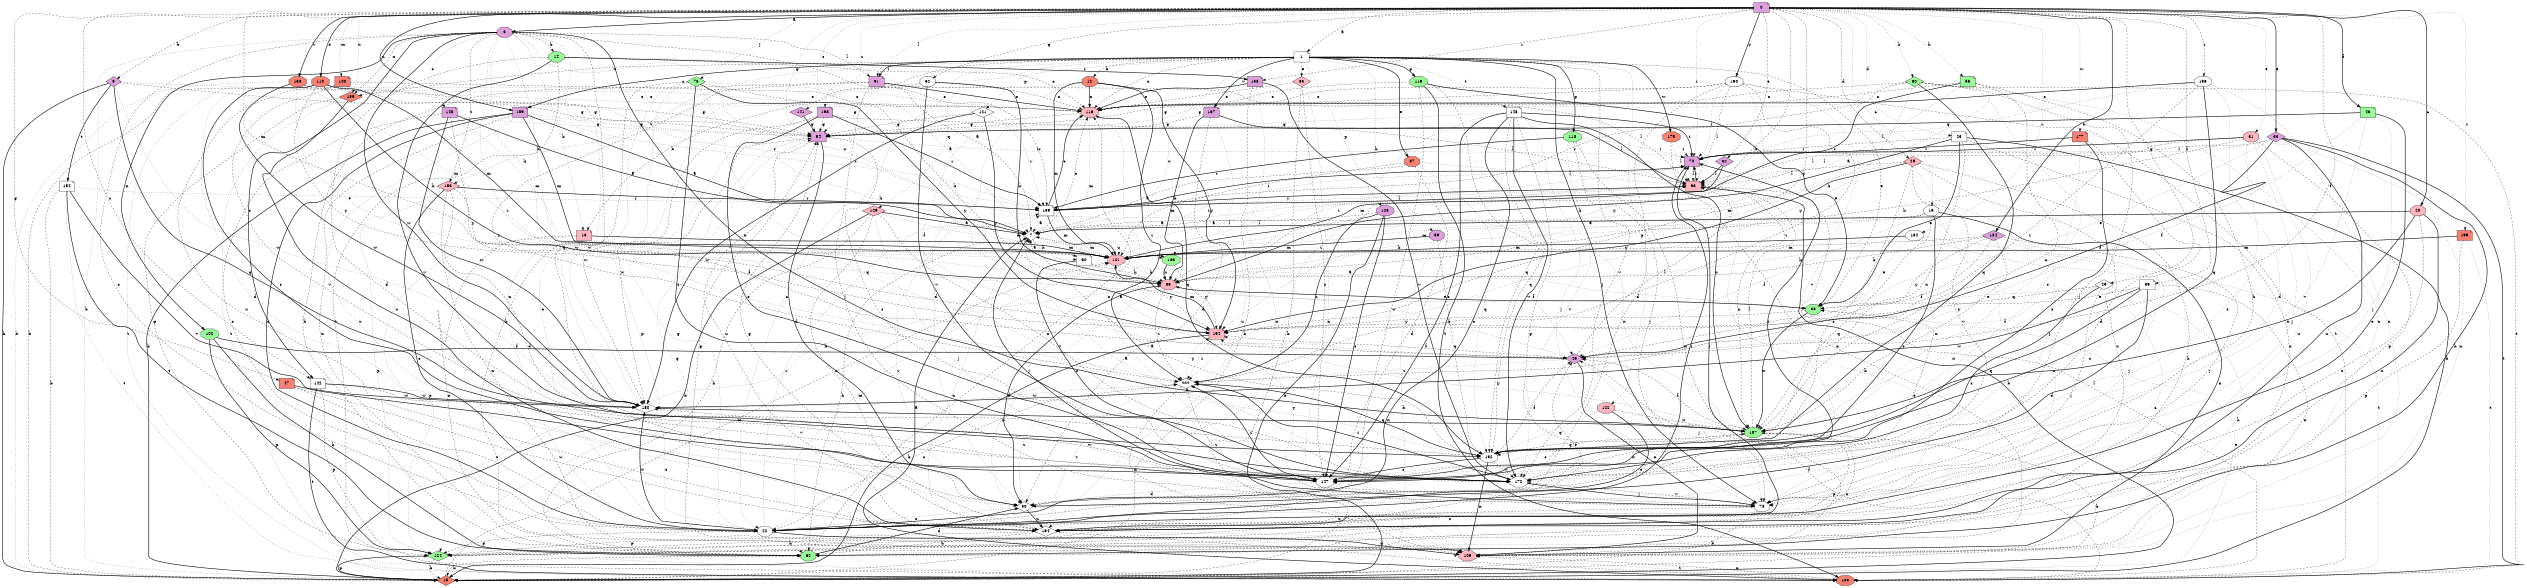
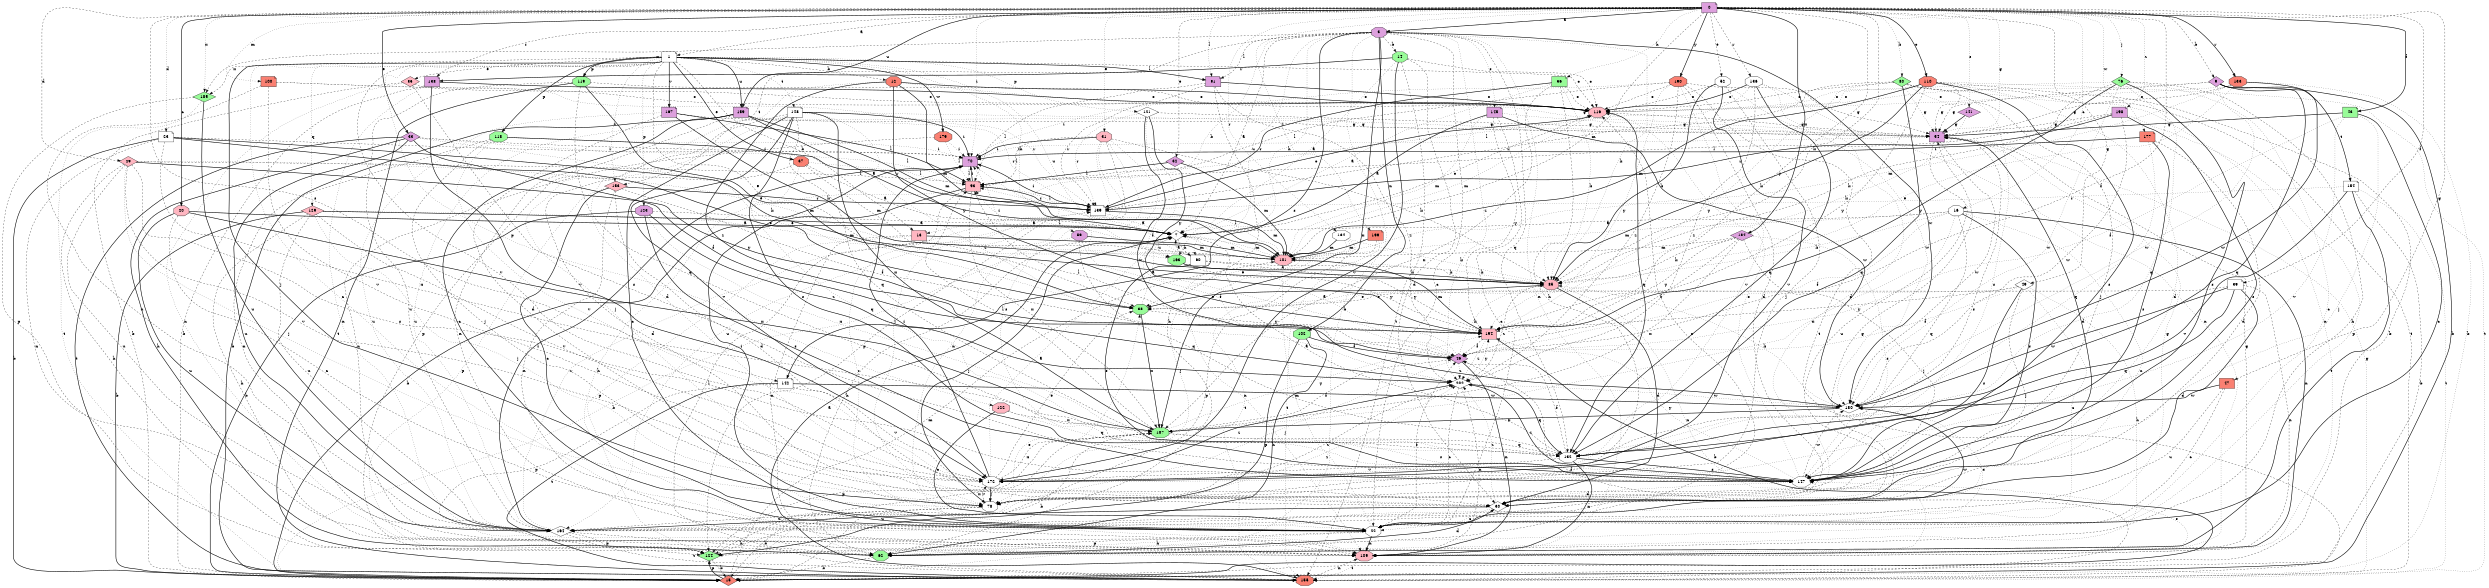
(1049, 45) -> (1717, 45)
(1734, 82) -> (1678, 82)
(351, 97) -> (204, 97)
(1932, 362) -> (1588, 380)
